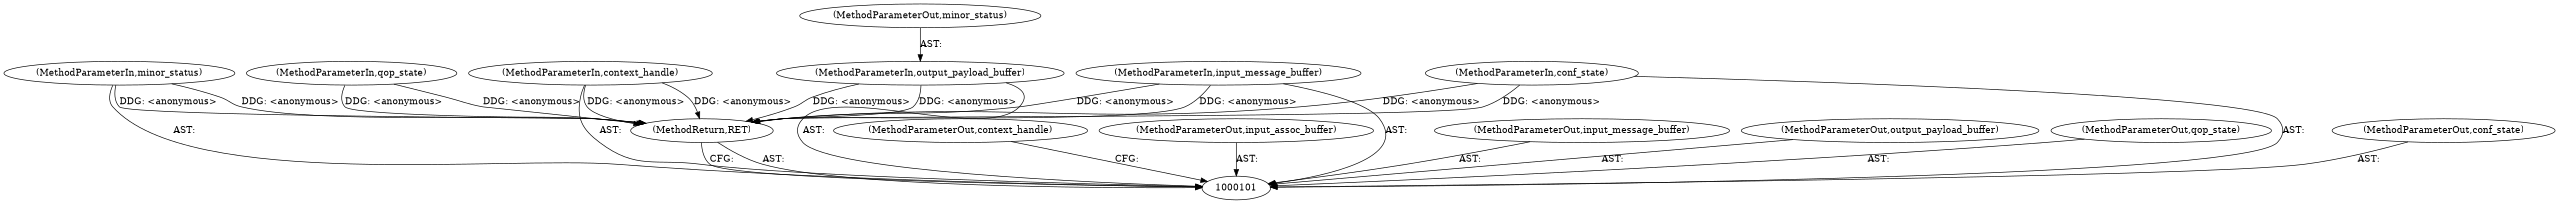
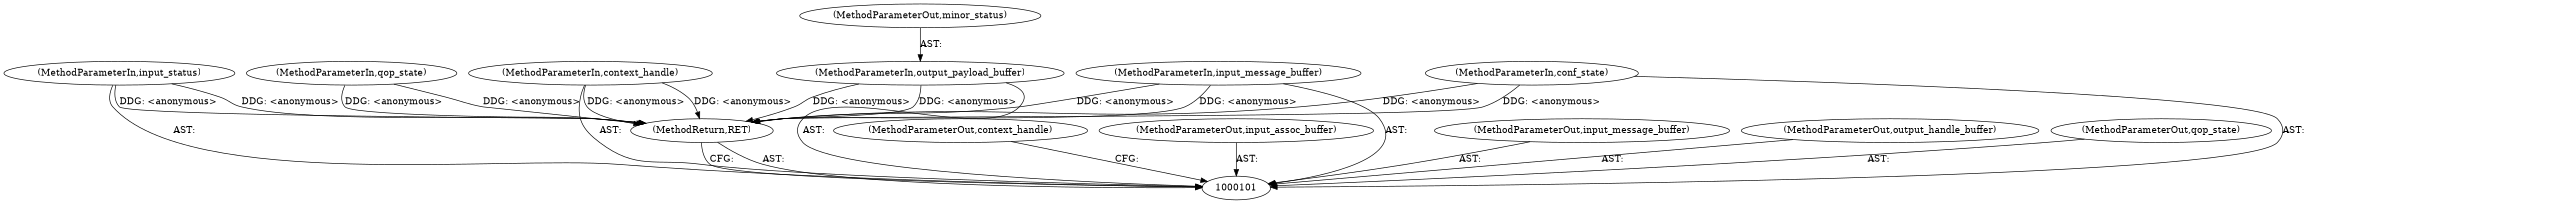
(119, 73) -> (119, 73)
(1890, 131) -> (1890, 131)
(2444, 131) -> none
